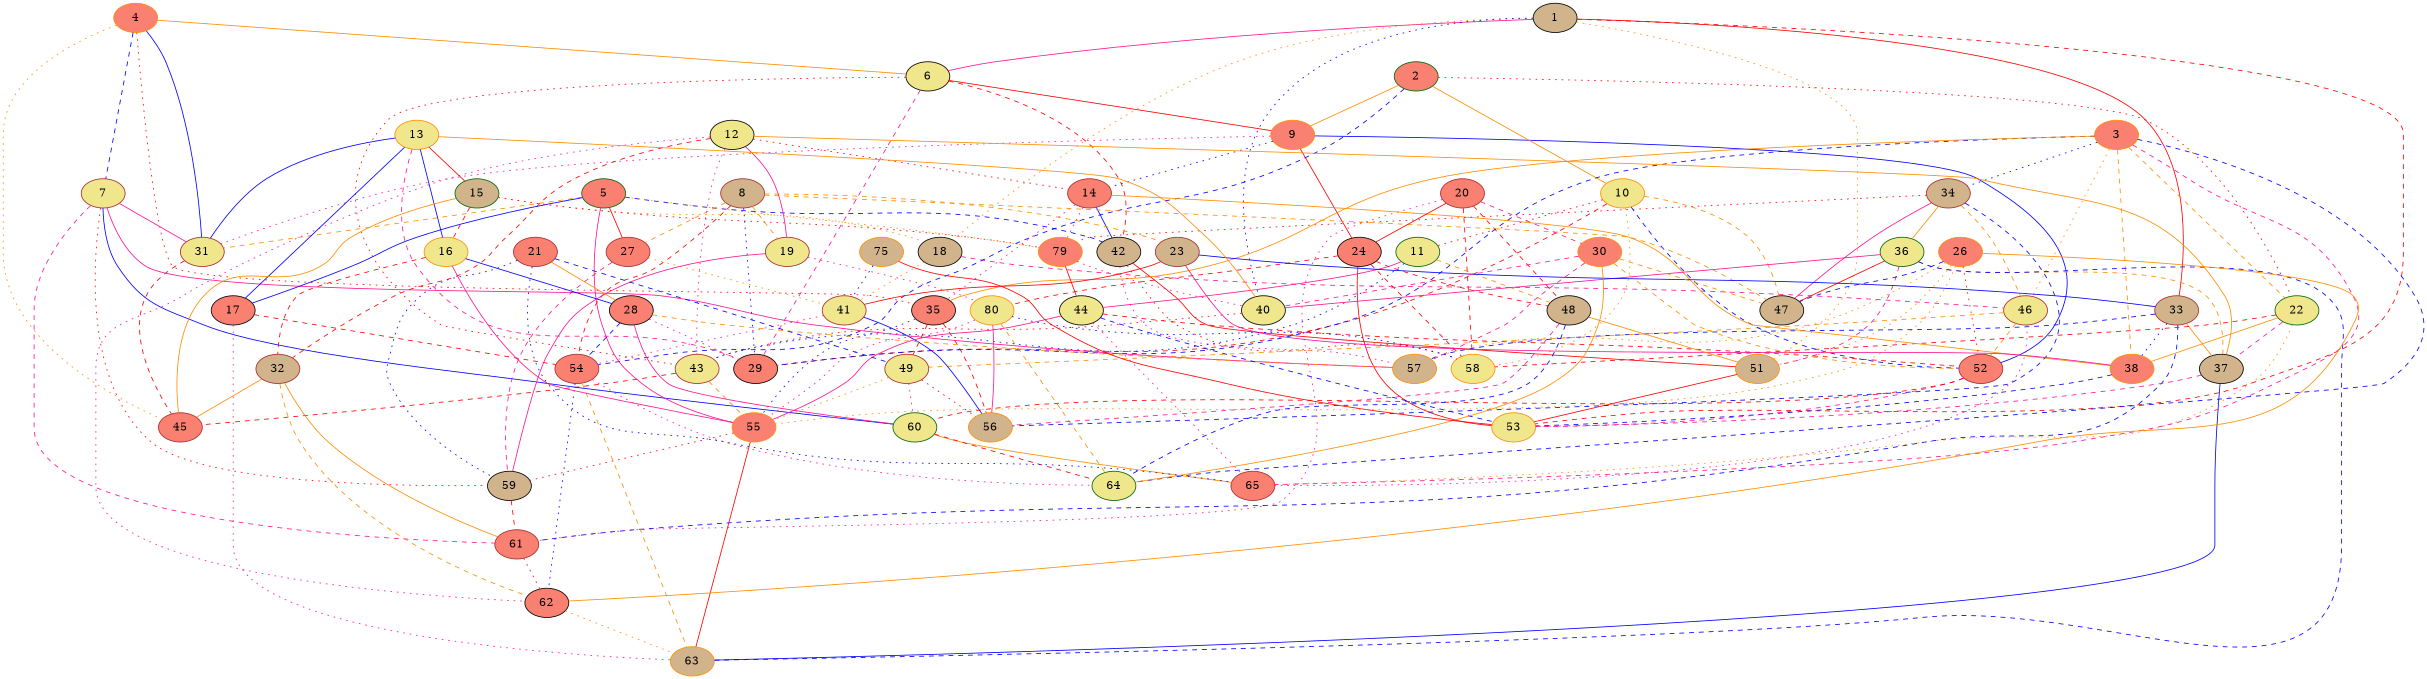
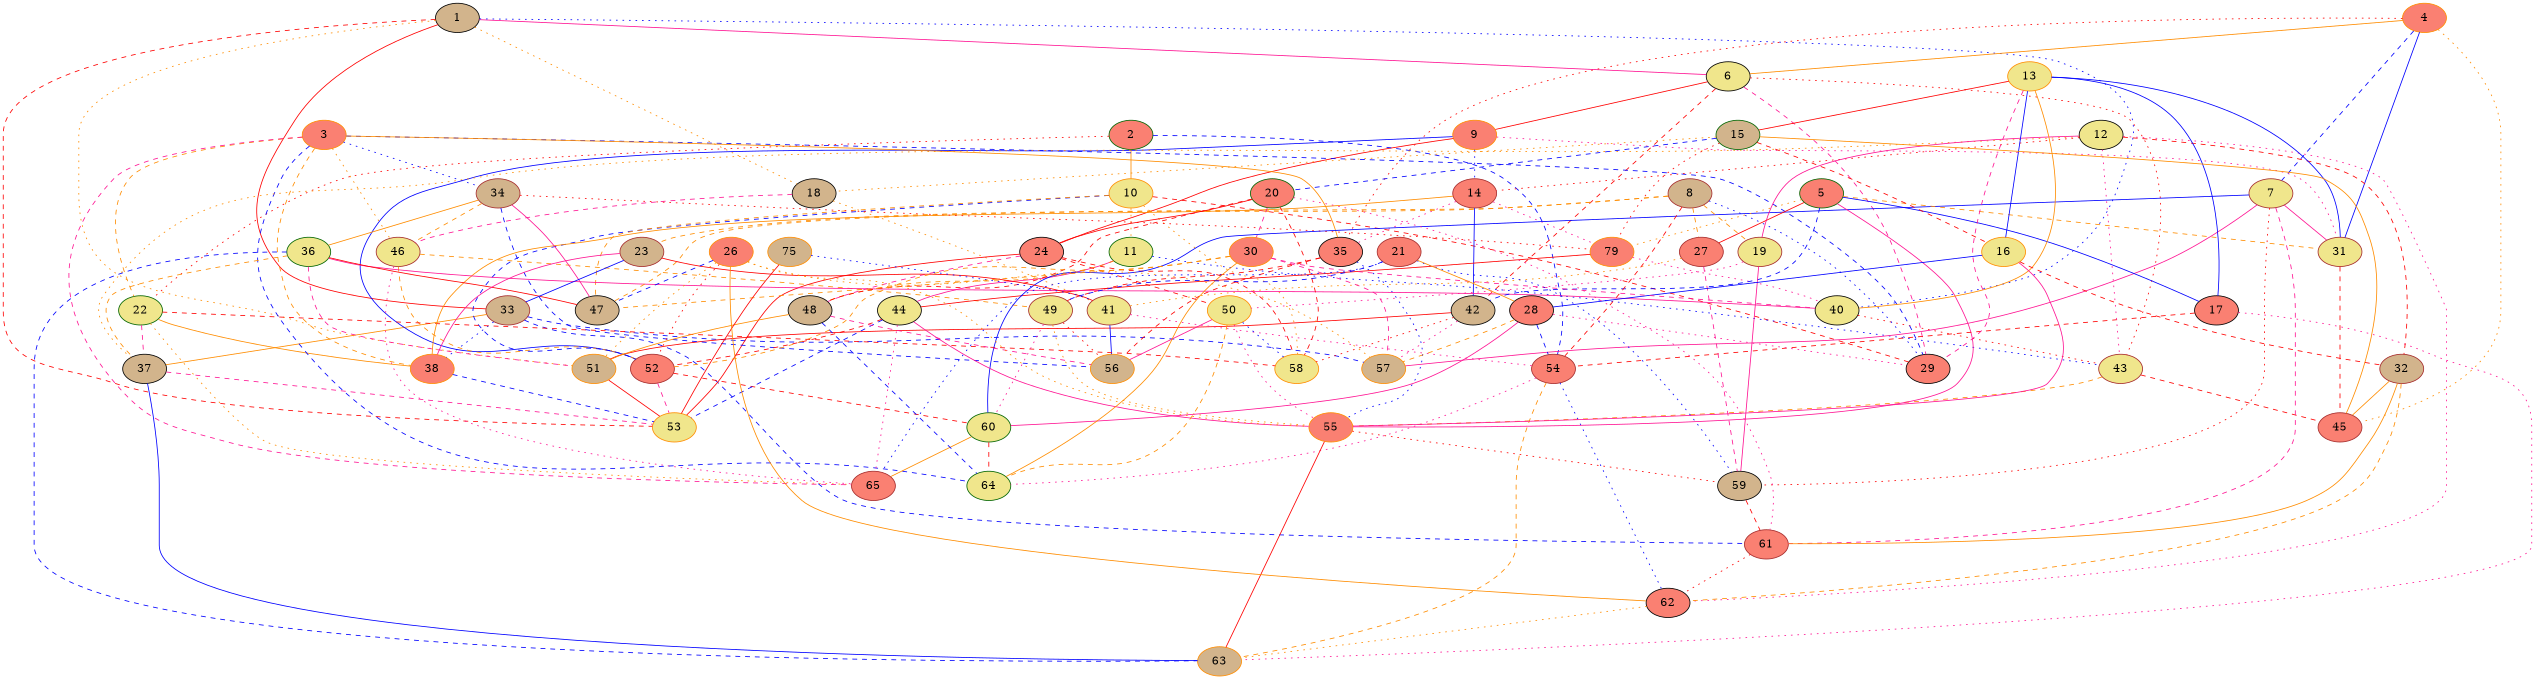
(1354, 106) -> none
(1499, 159) -> (1297, 151)
none -> (1537, 160)
(1462, 193) -> (1272, 193)
(1479, 234) -> (1131, 223)
(1491, 295) -> (923, 275)
(992, 310) -> (1229, 310)
